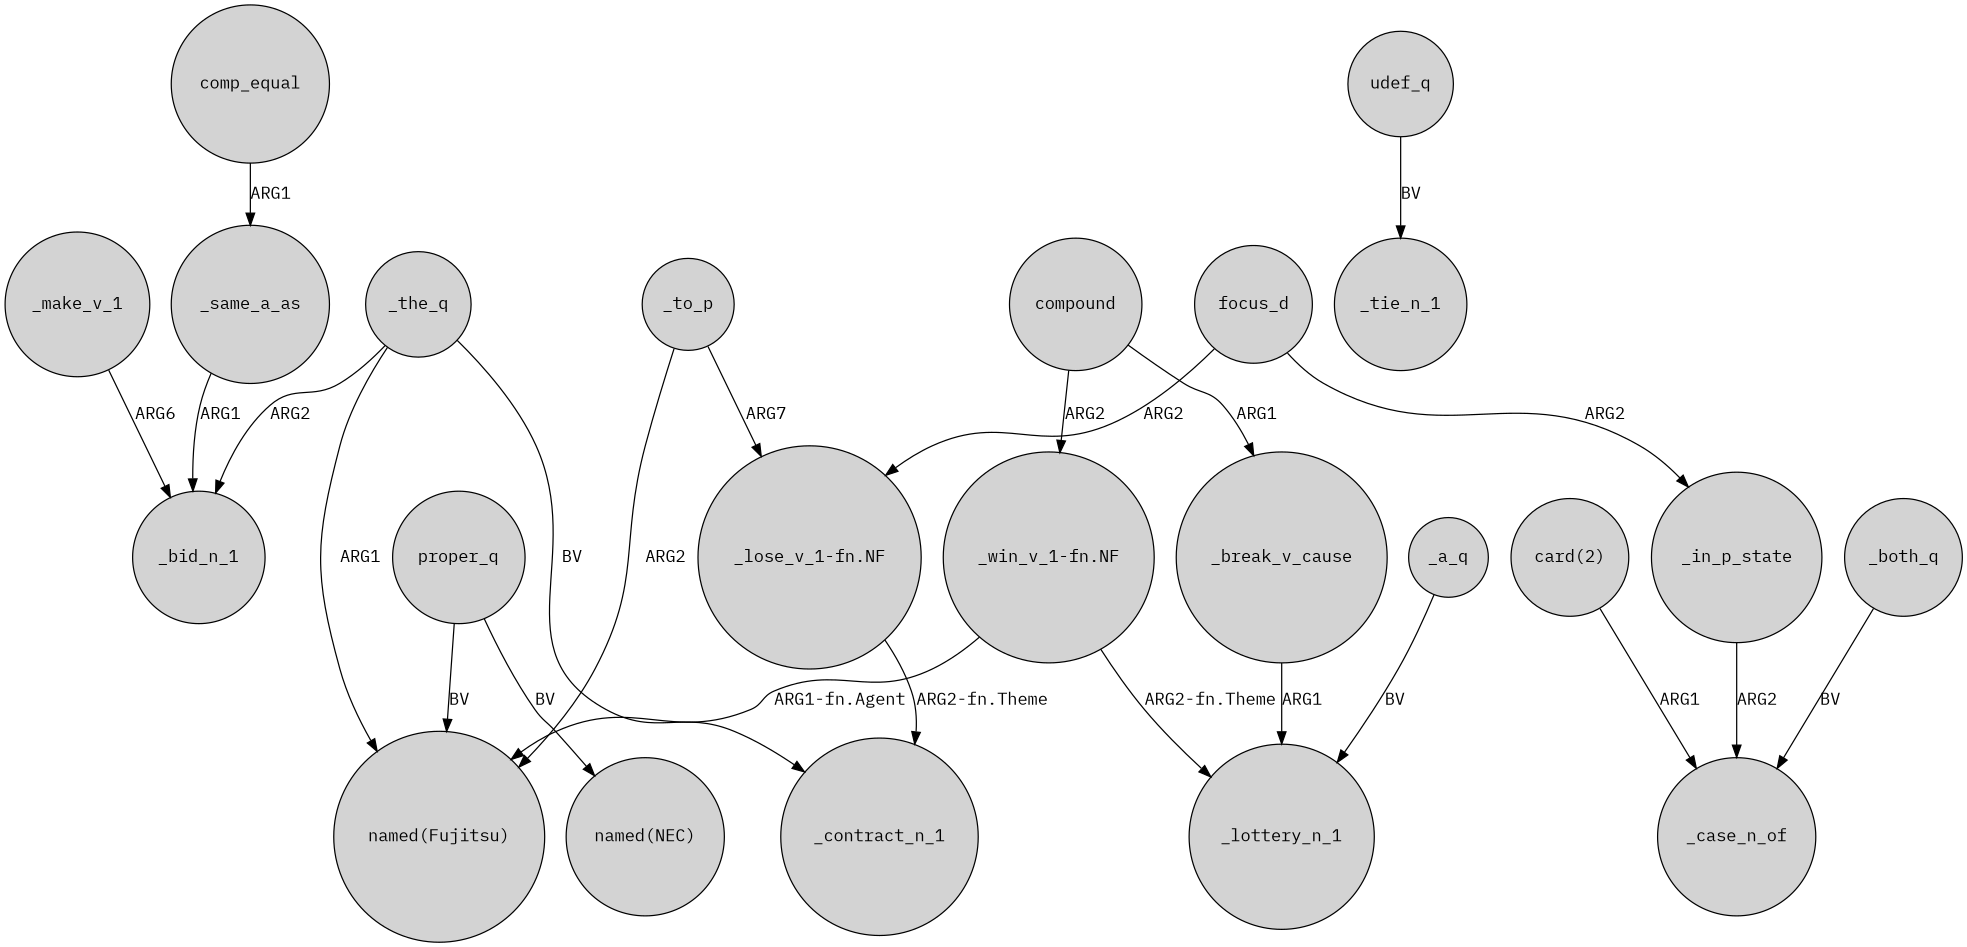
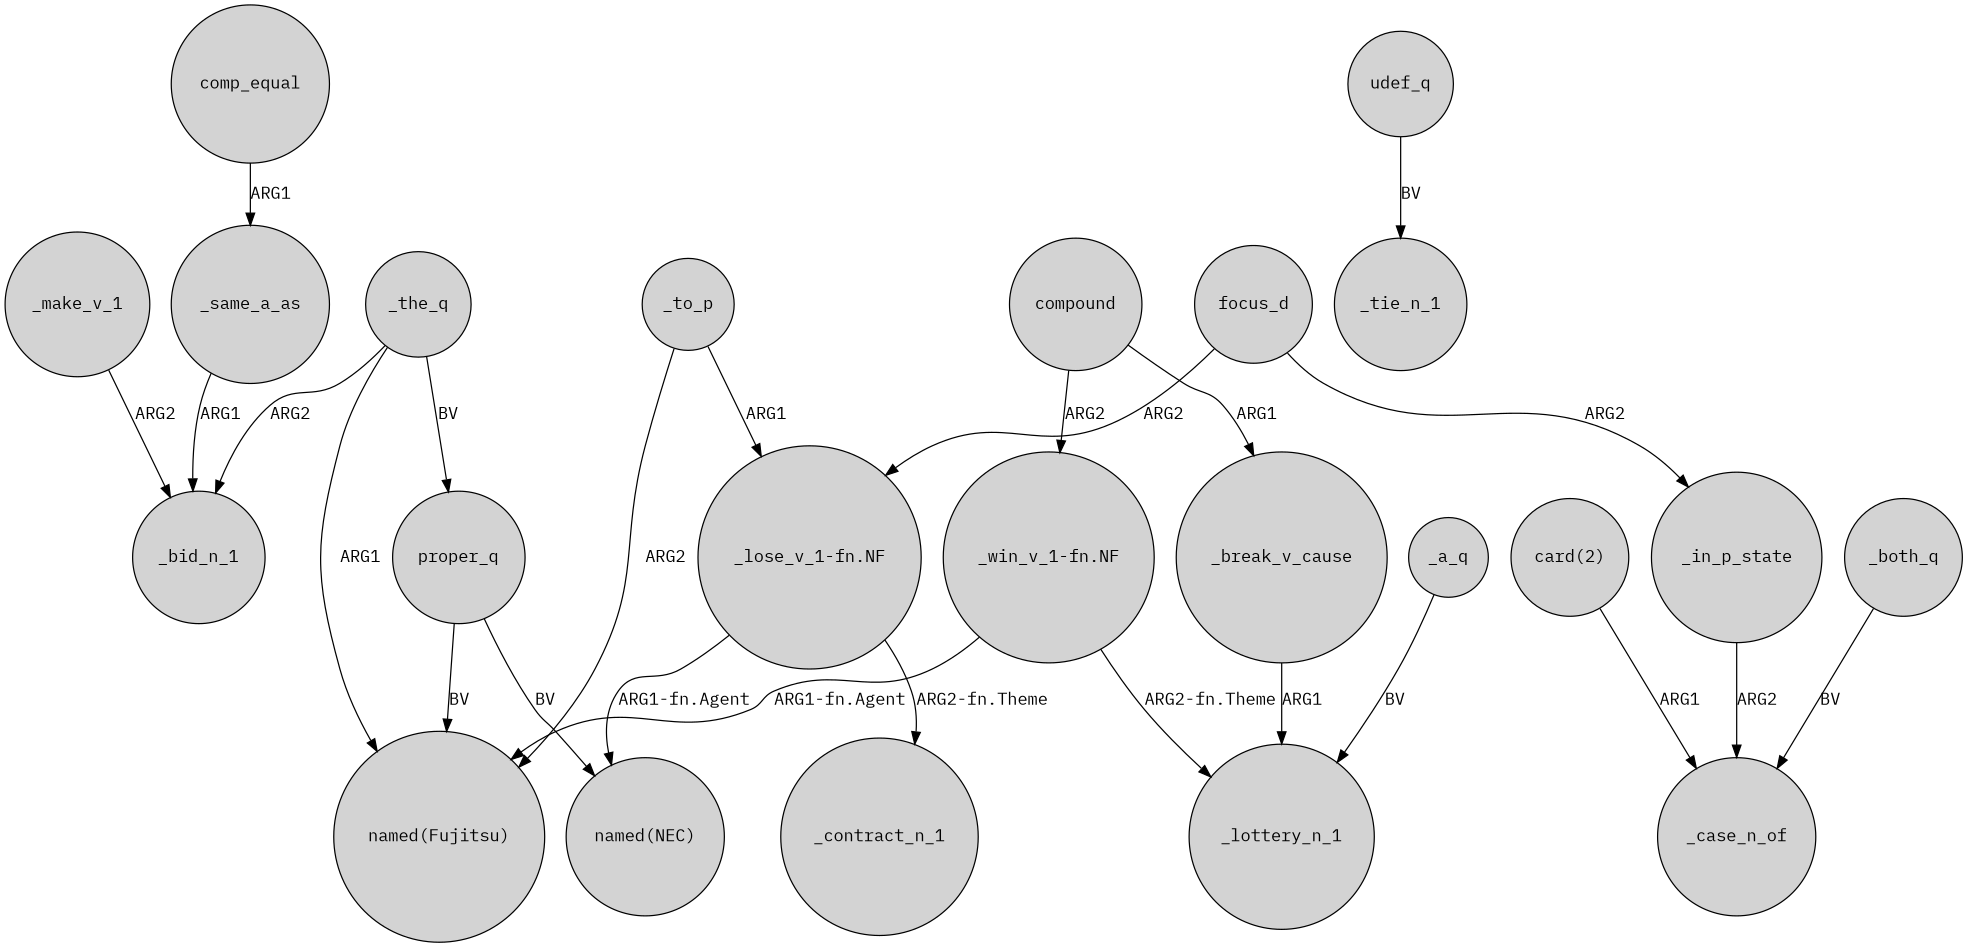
(156, 415) -> (156, 415)
(767, 415) -> (767, 415)
(550, 621) -> (437, 418)
none -> (645, 677)
